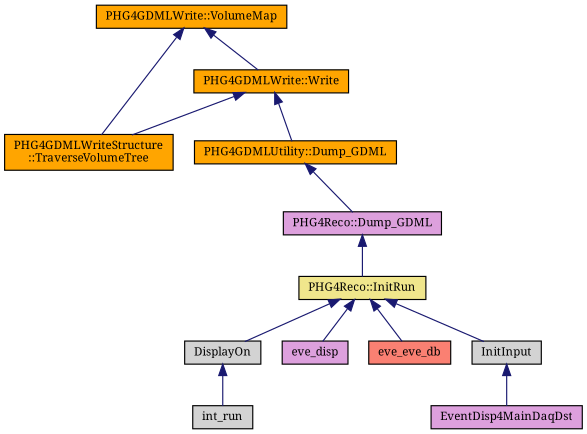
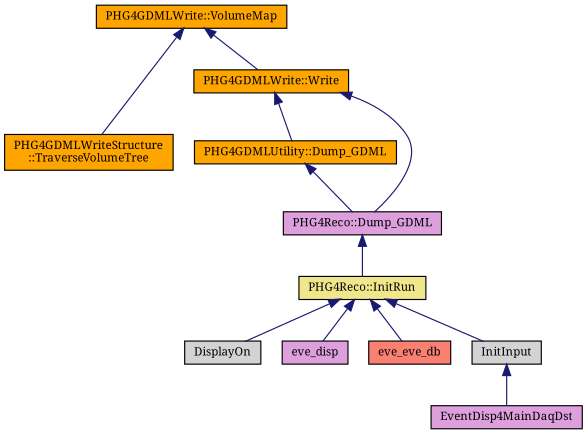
(183, 116) -> (411, 145)
(223, 417) -> none
